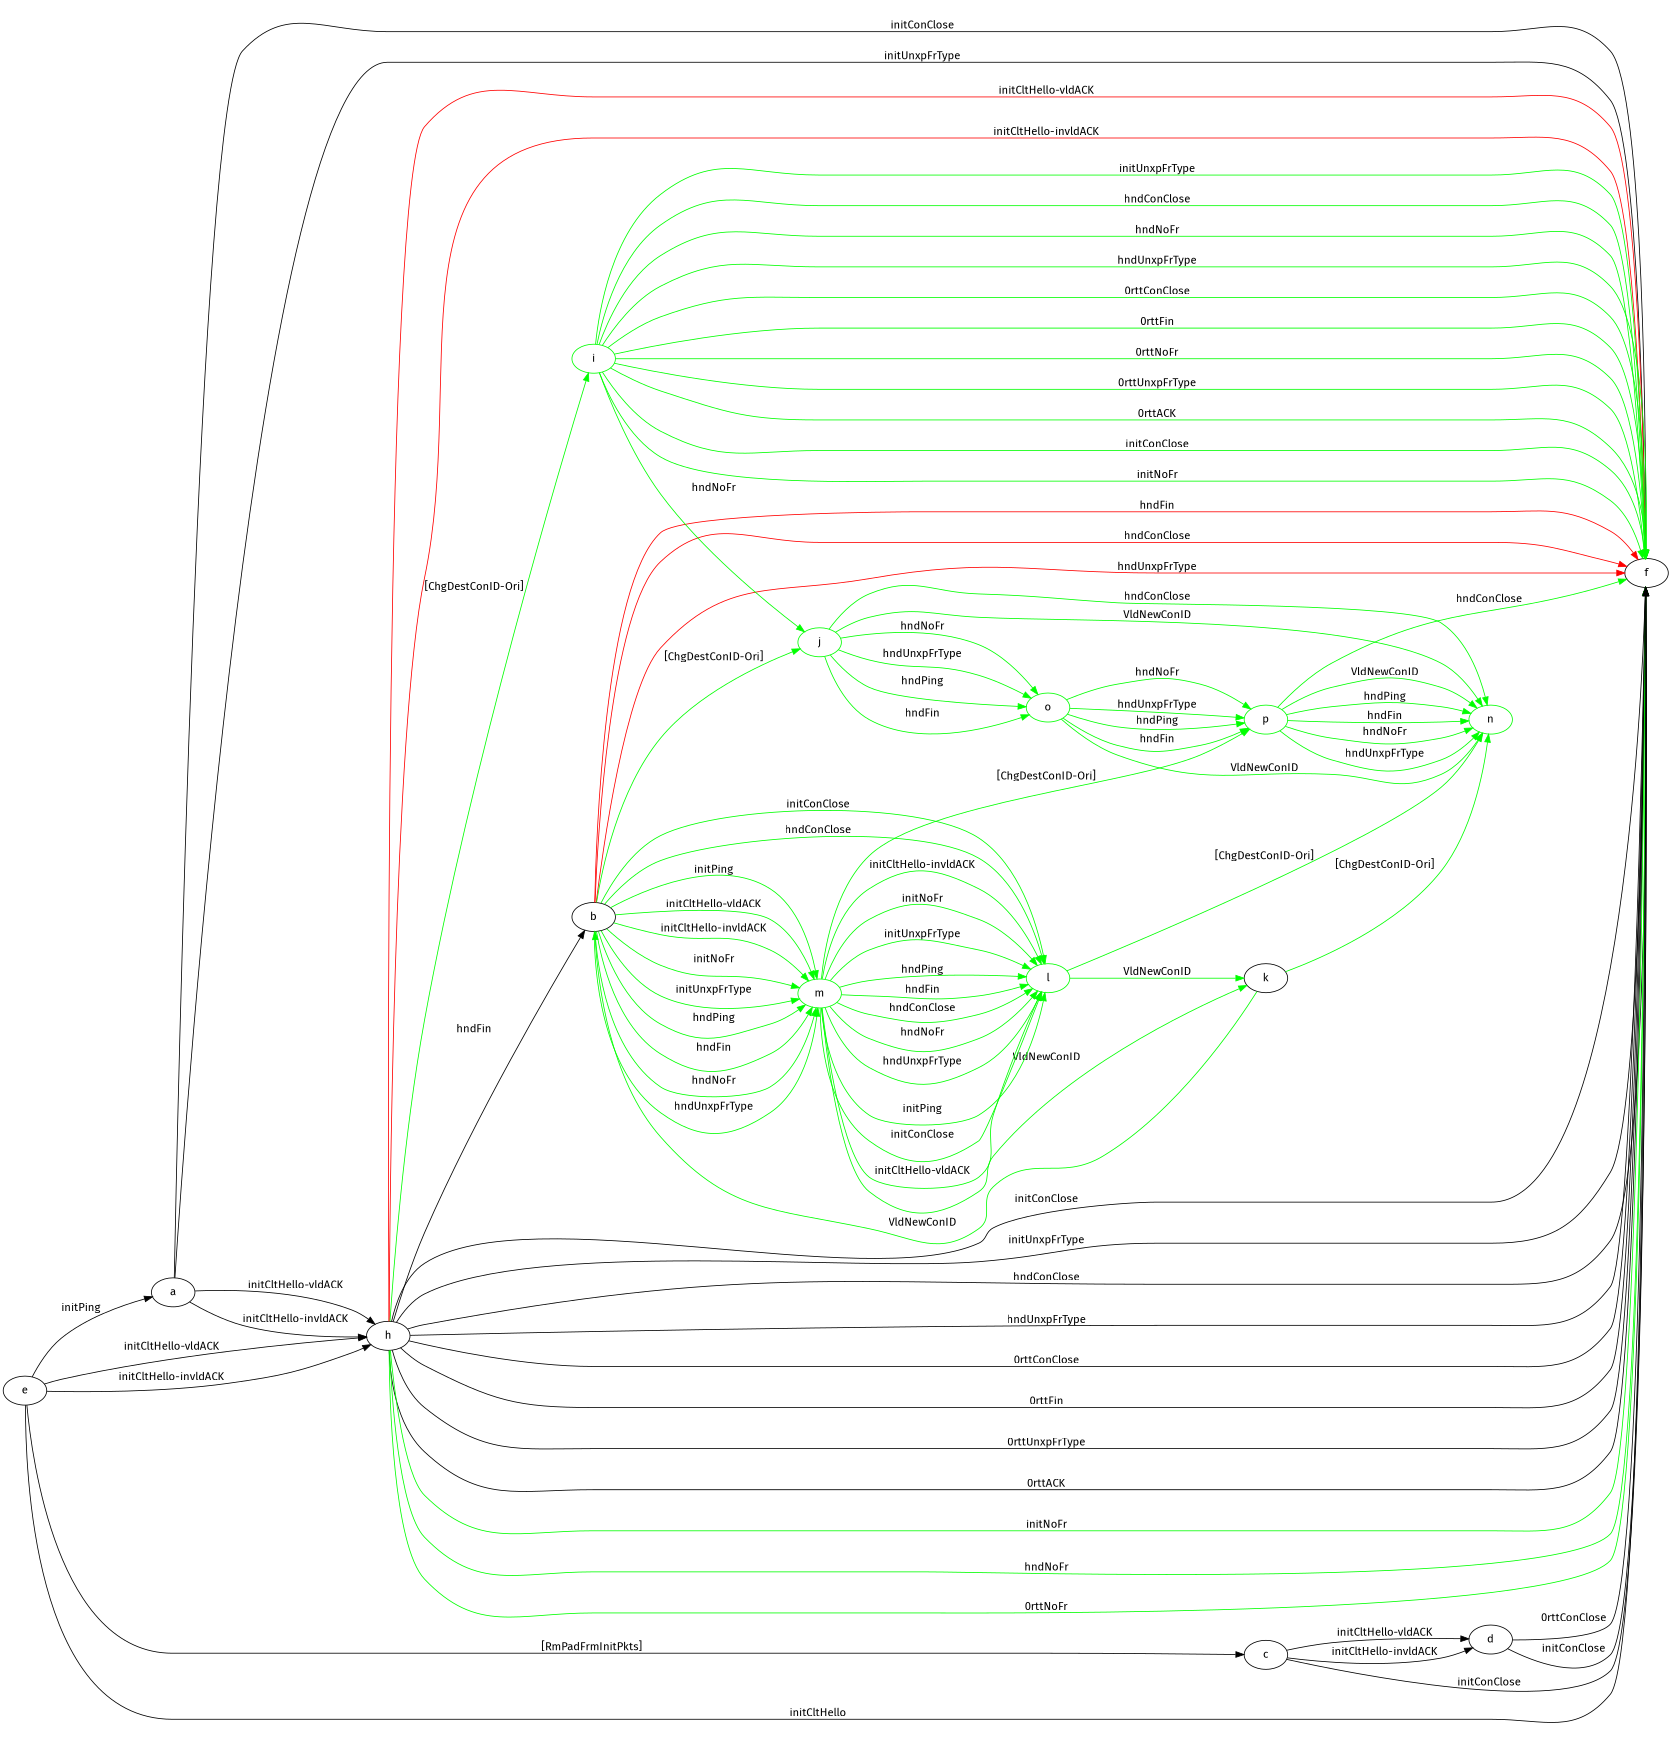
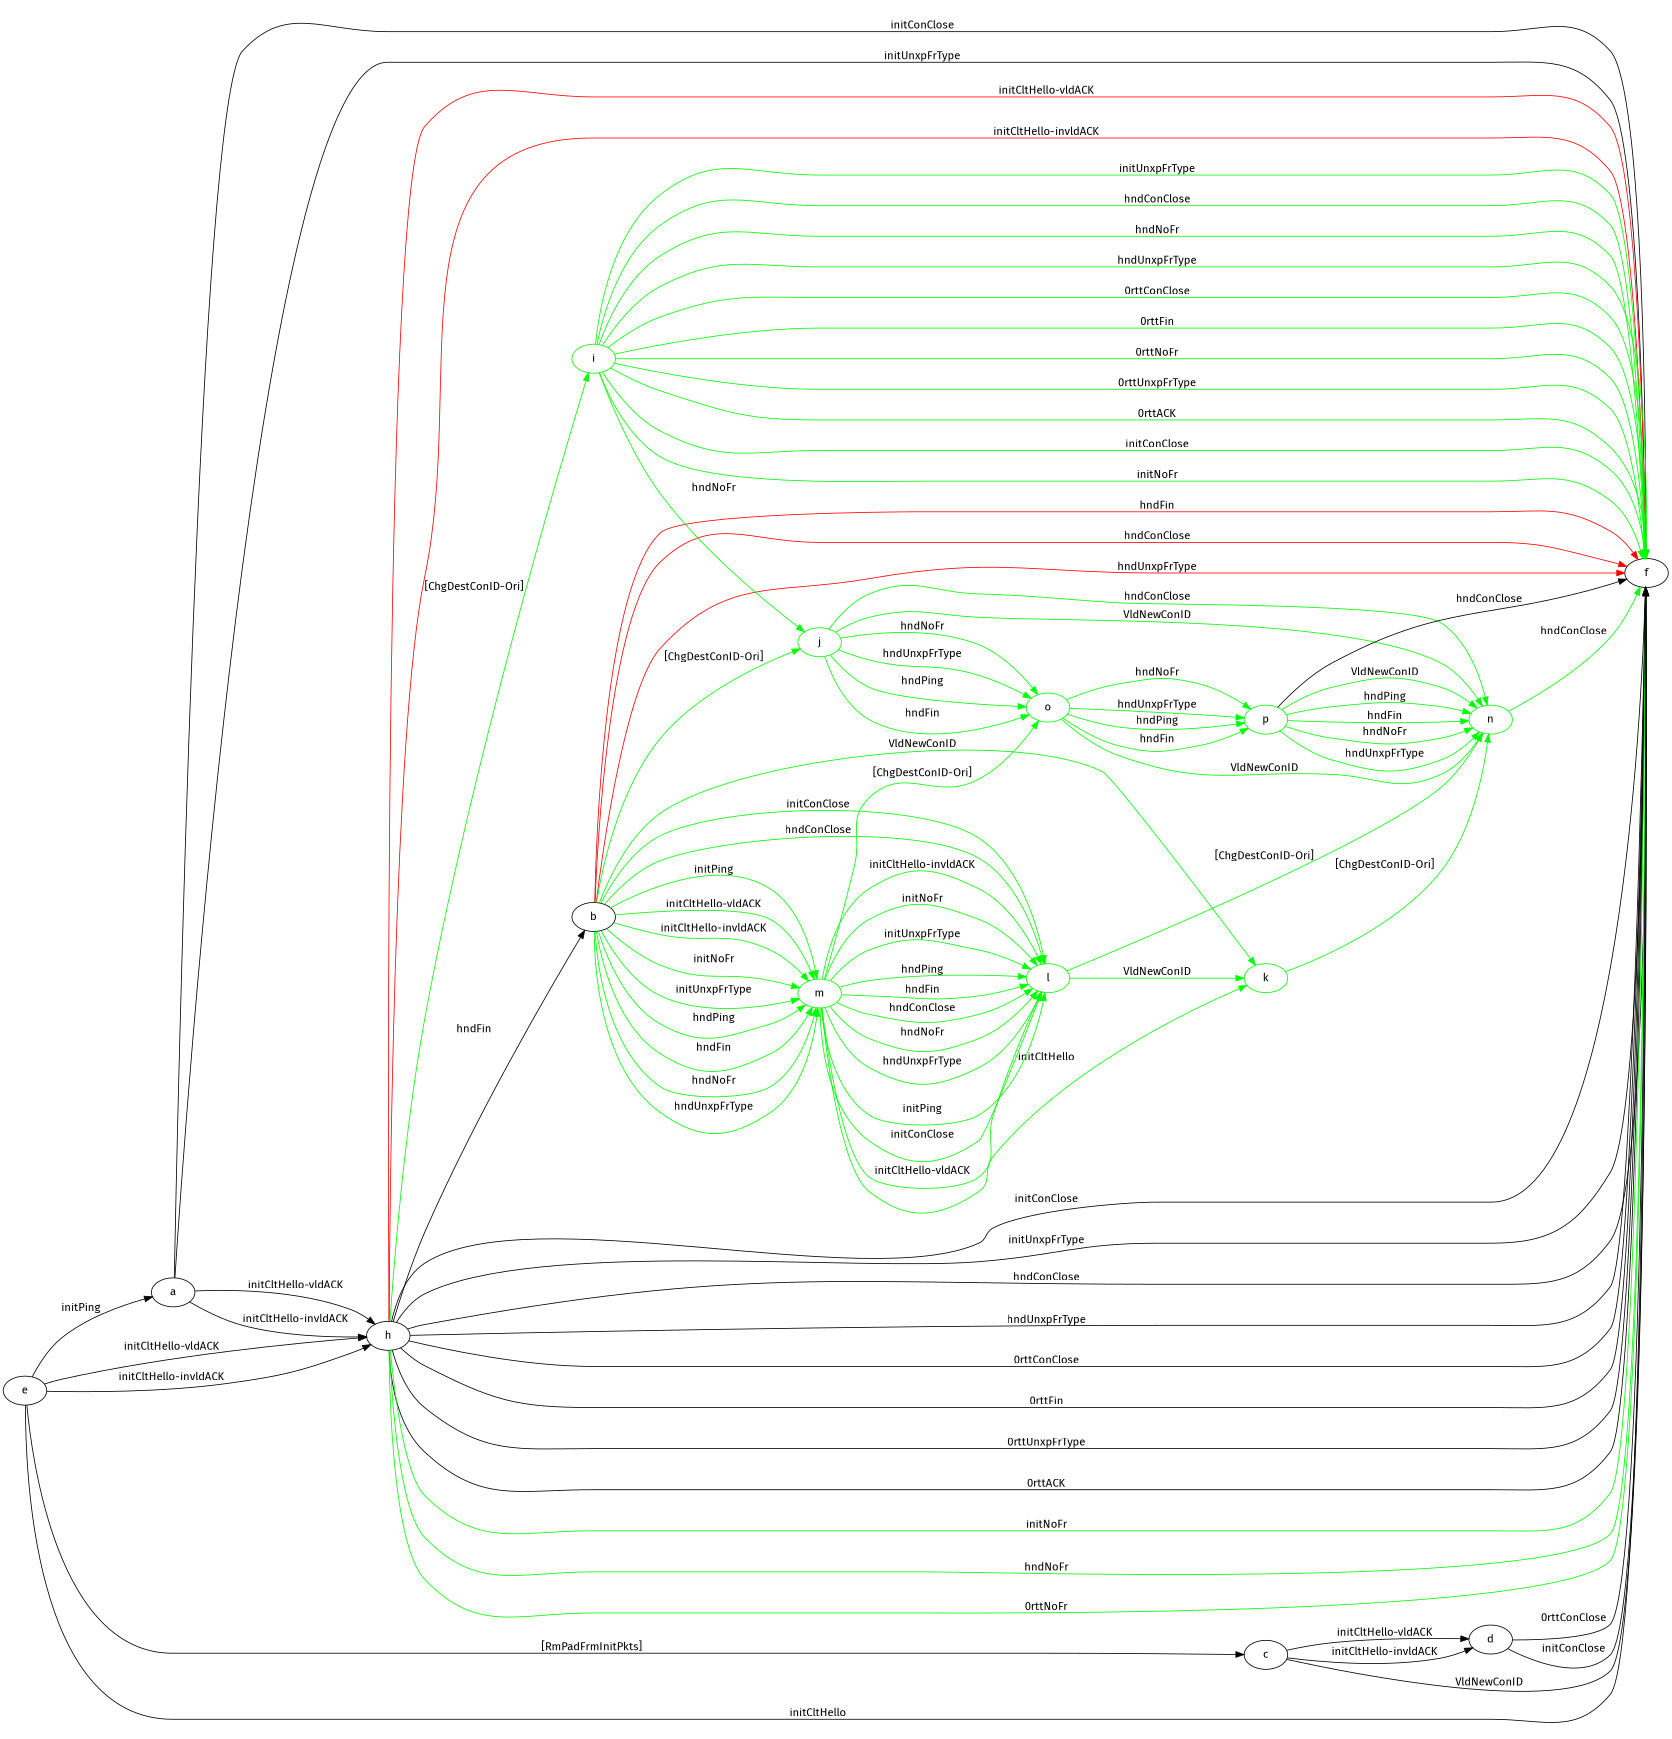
(1447, 619) -> (1447, 619)
none -> (1583, 663)
(989, 806) -> (870, 797)
(1266, 978) -> (1266, 978)
(1048, 1058) -> (1048, 1058)
(898, 1236) -> (942, 751)
(1491, 1683) -> (1491, 1683)
